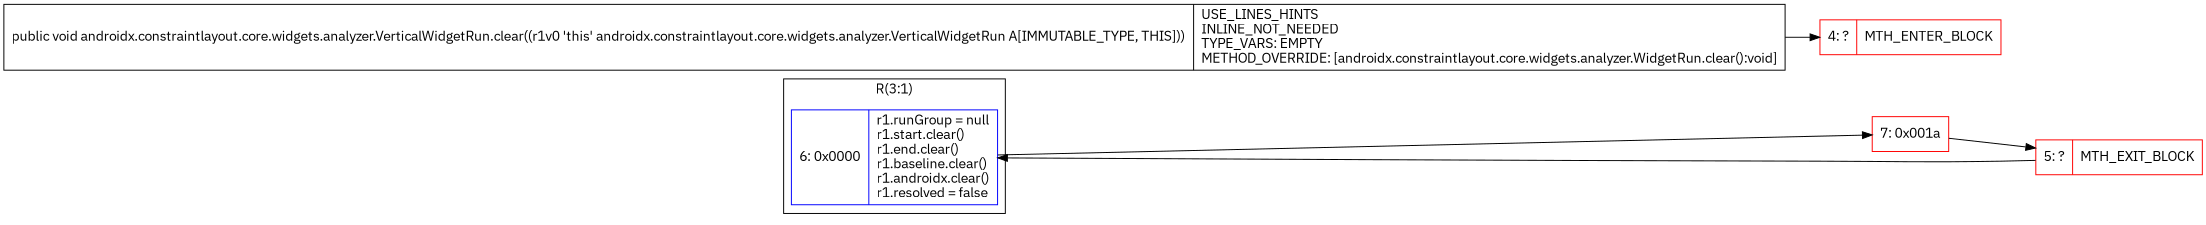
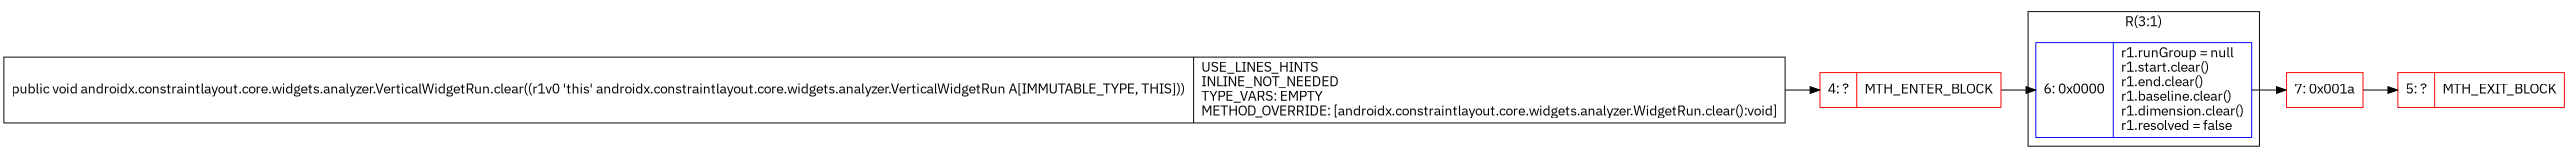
(1522, 160) -> (2014, 90)
(933, 179) -> (2182, 111)
